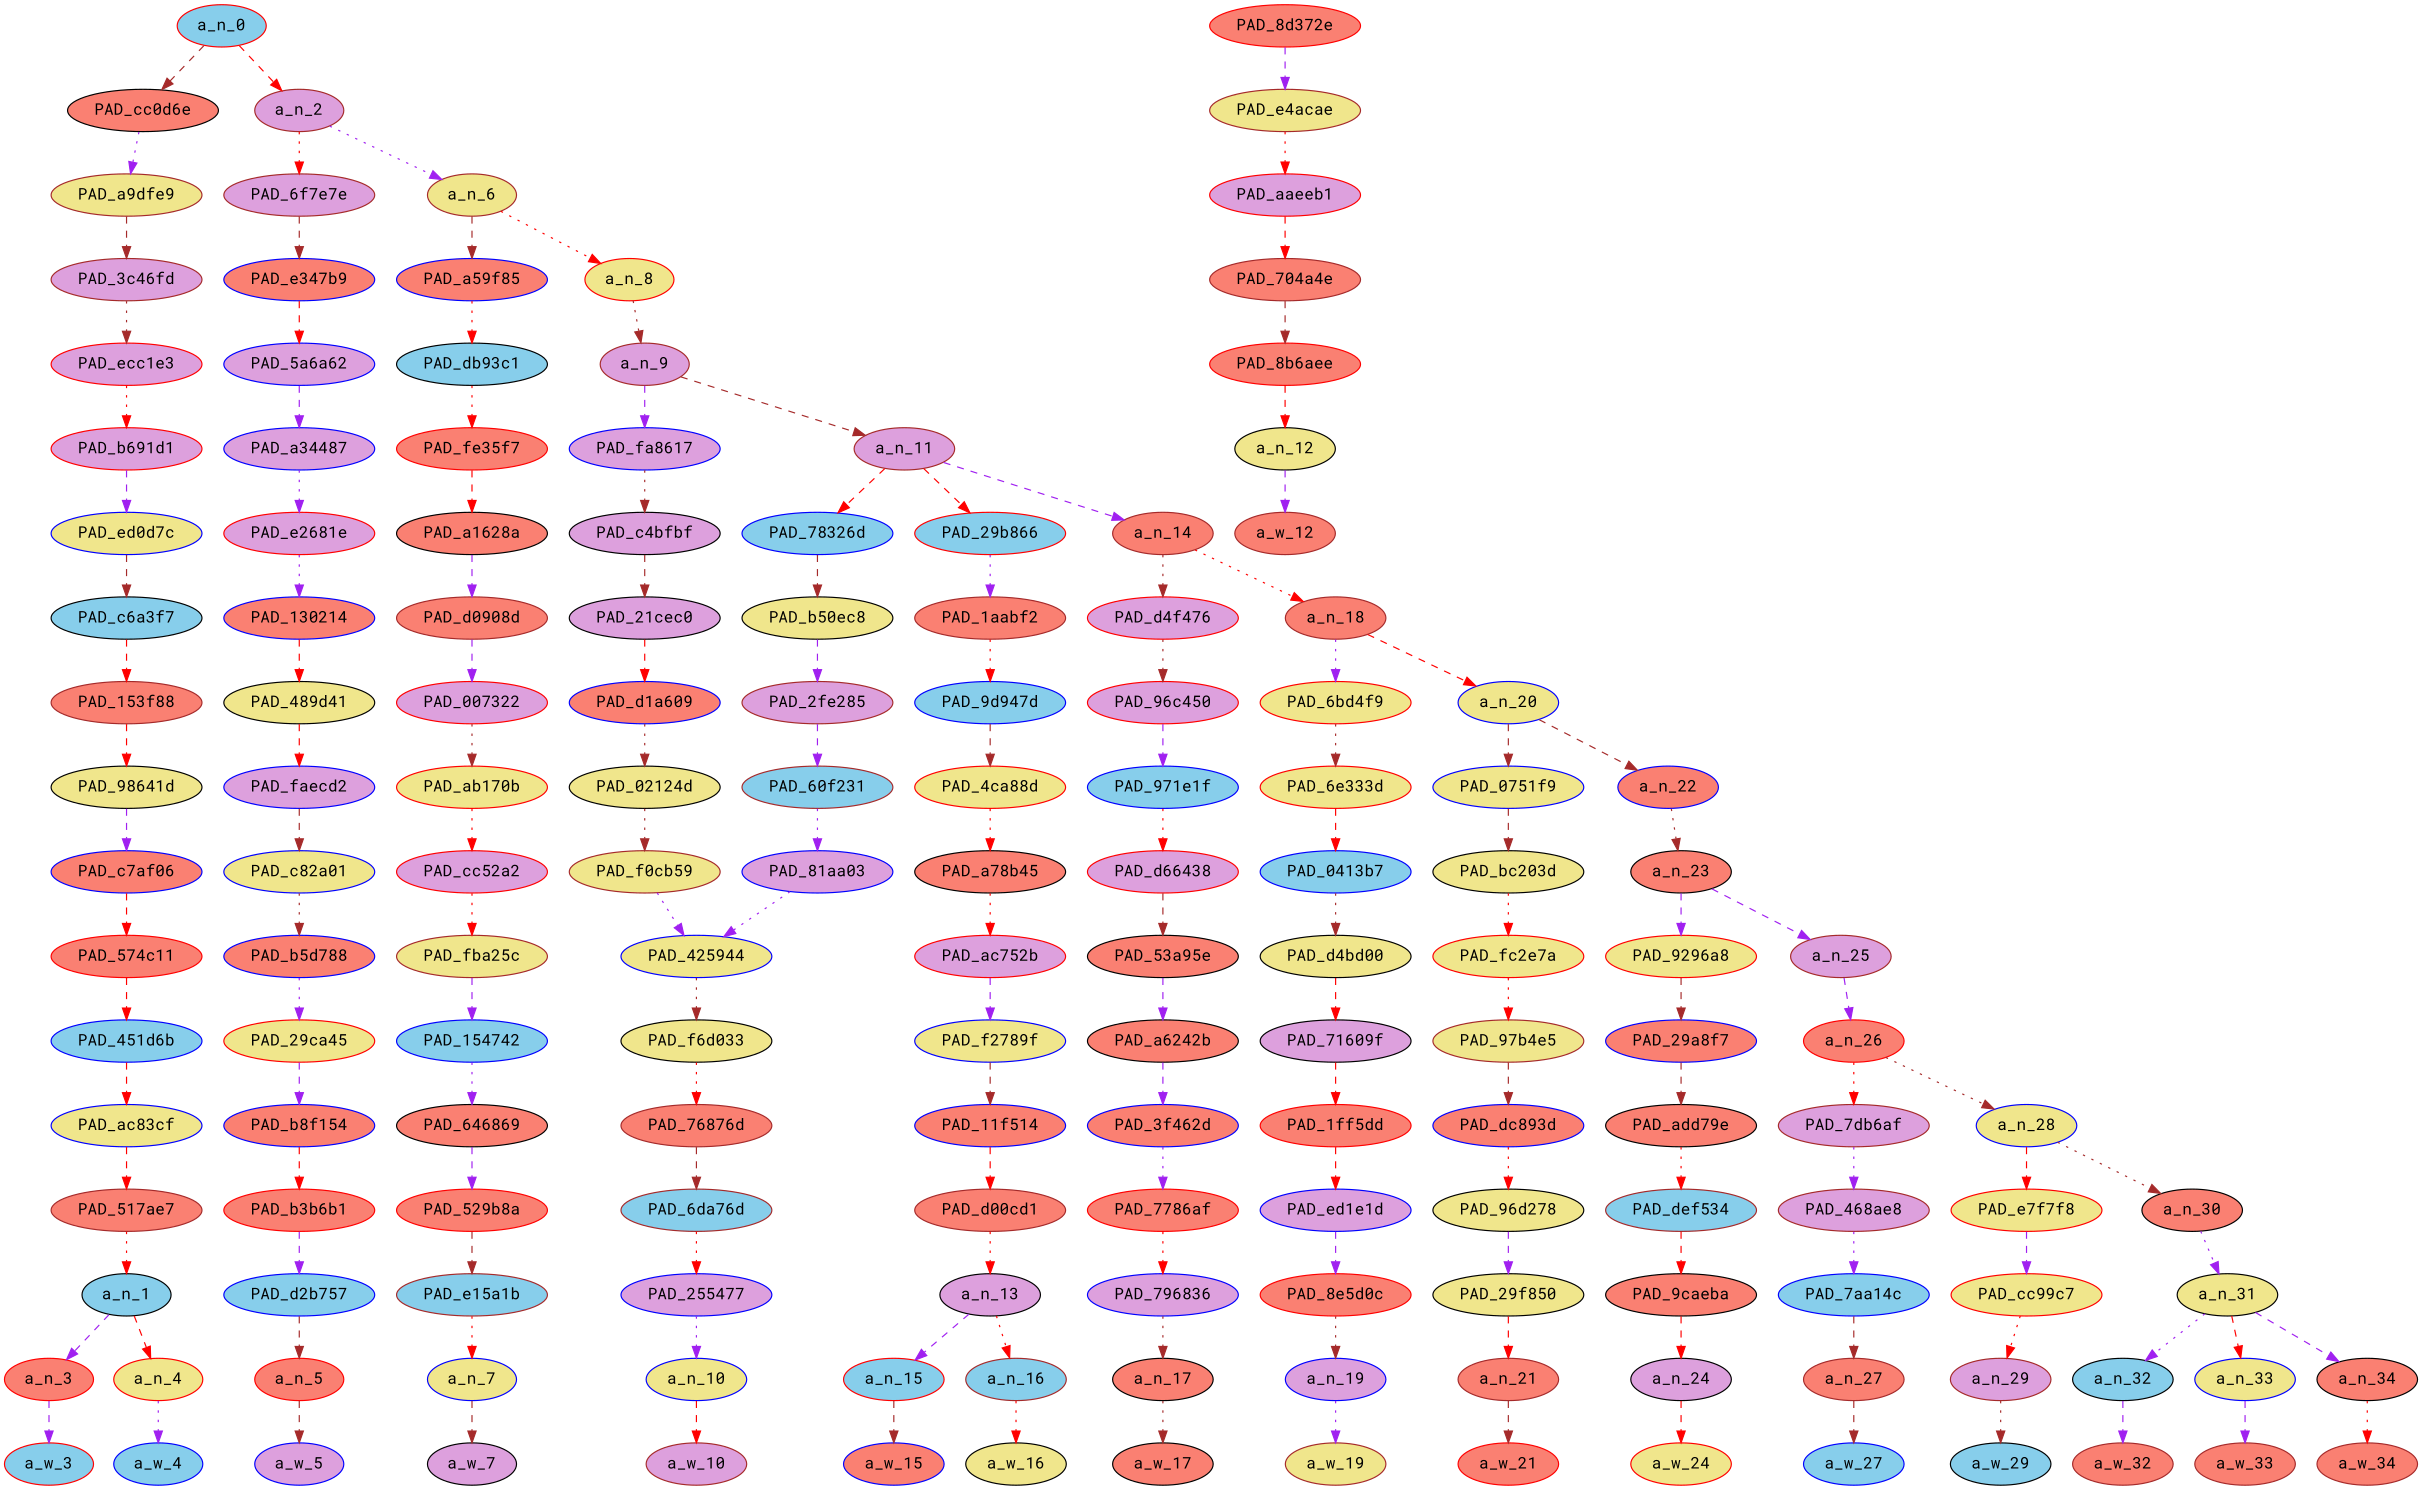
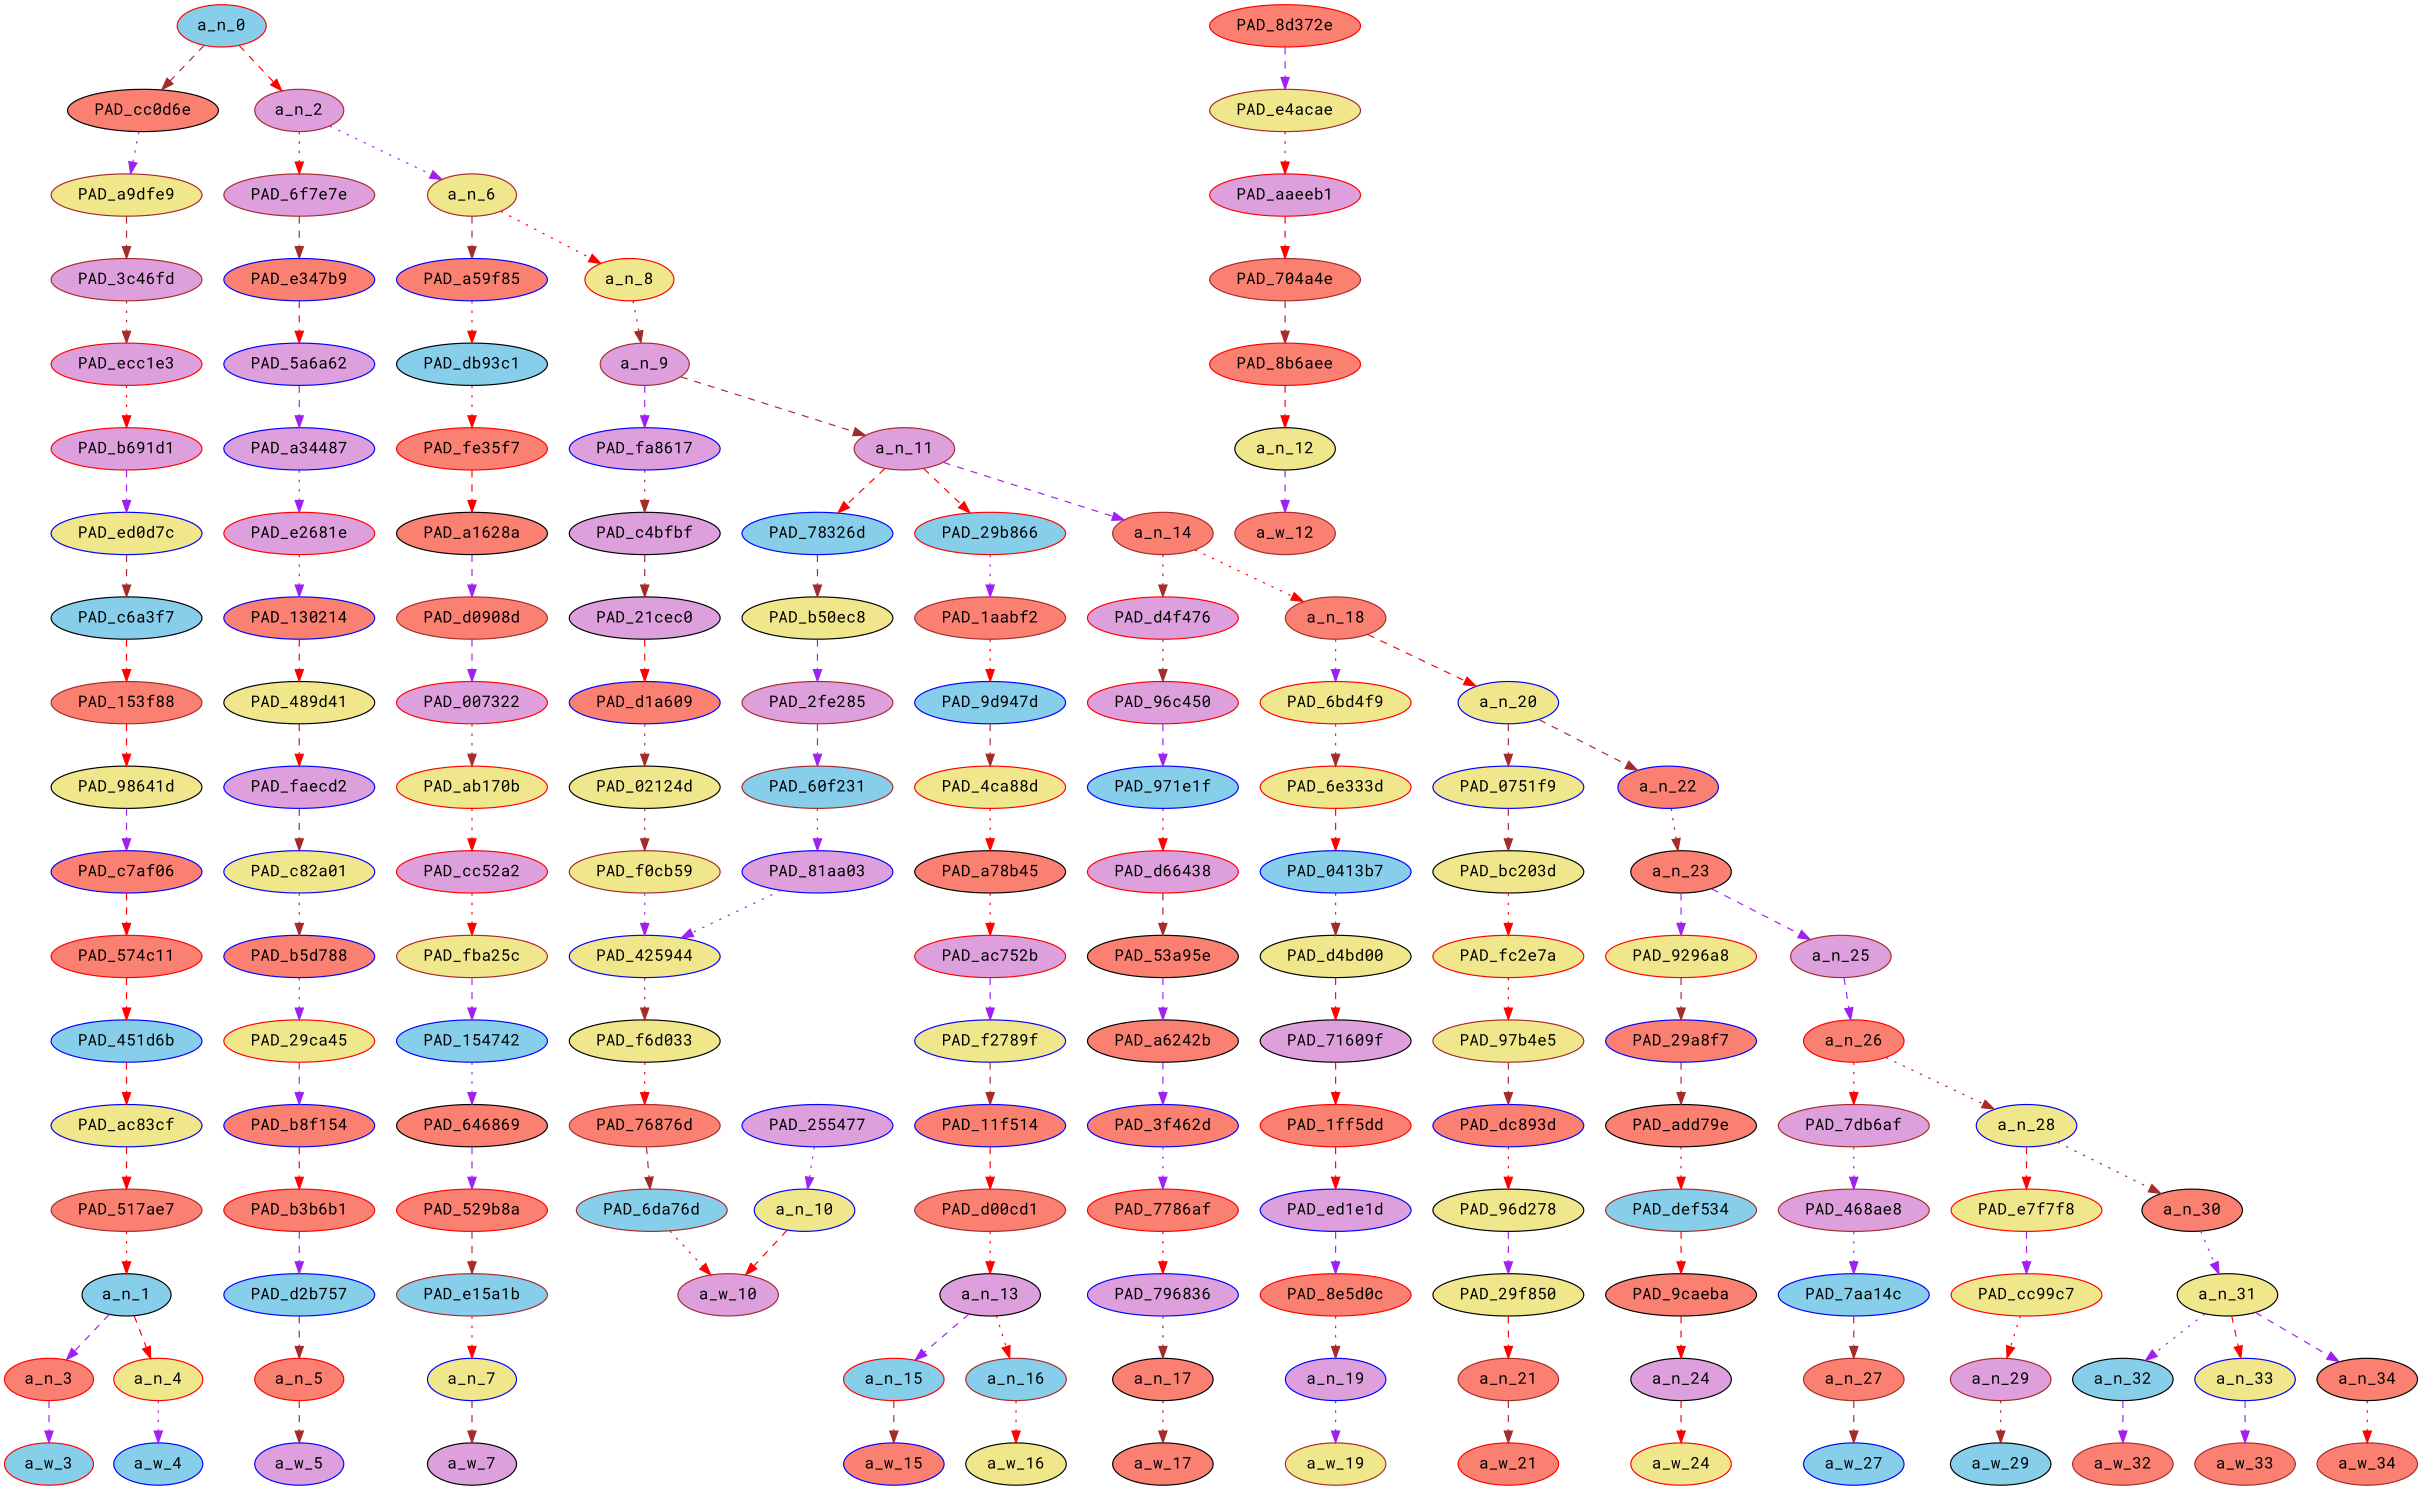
(696, 1247) -> (686, 1248)
